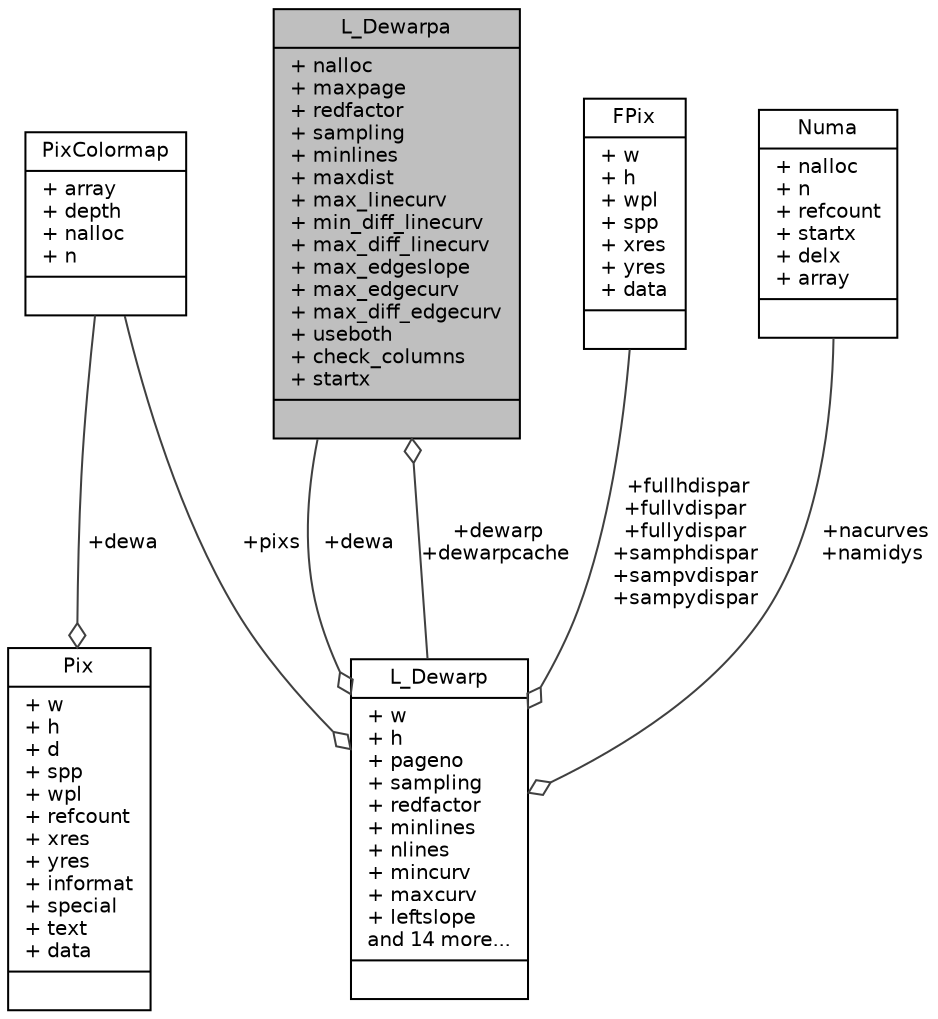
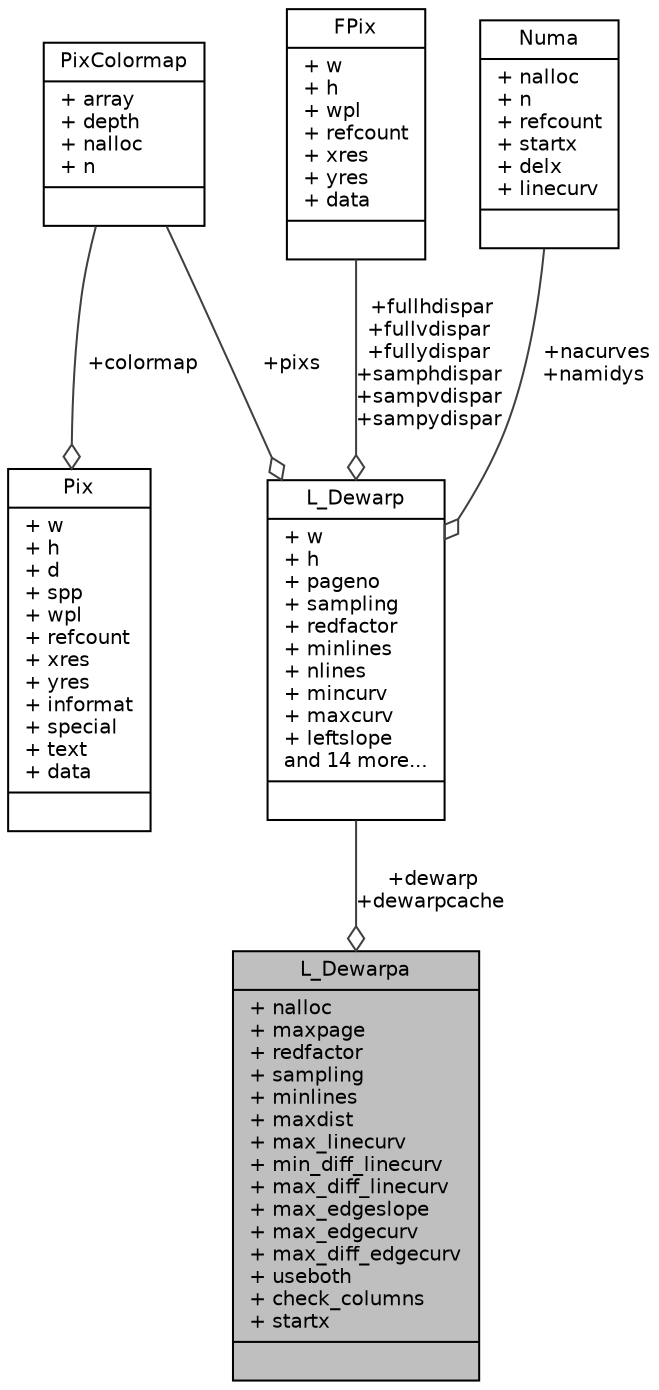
(630, 223) -> (356, 133)
(813, 279) -> (548, 189)
(120, 543) -> (140, 364)
(309, 558) -> none
